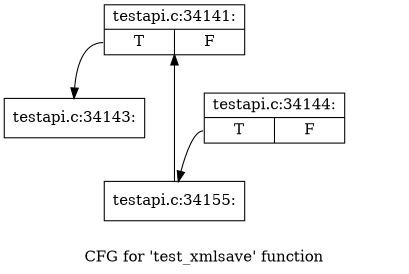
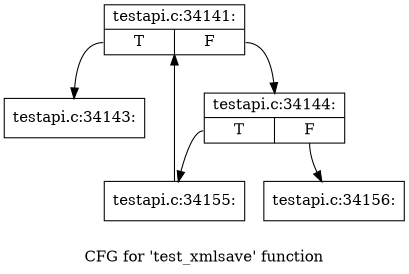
none -> (267, 57)
none -> (334, 201)
